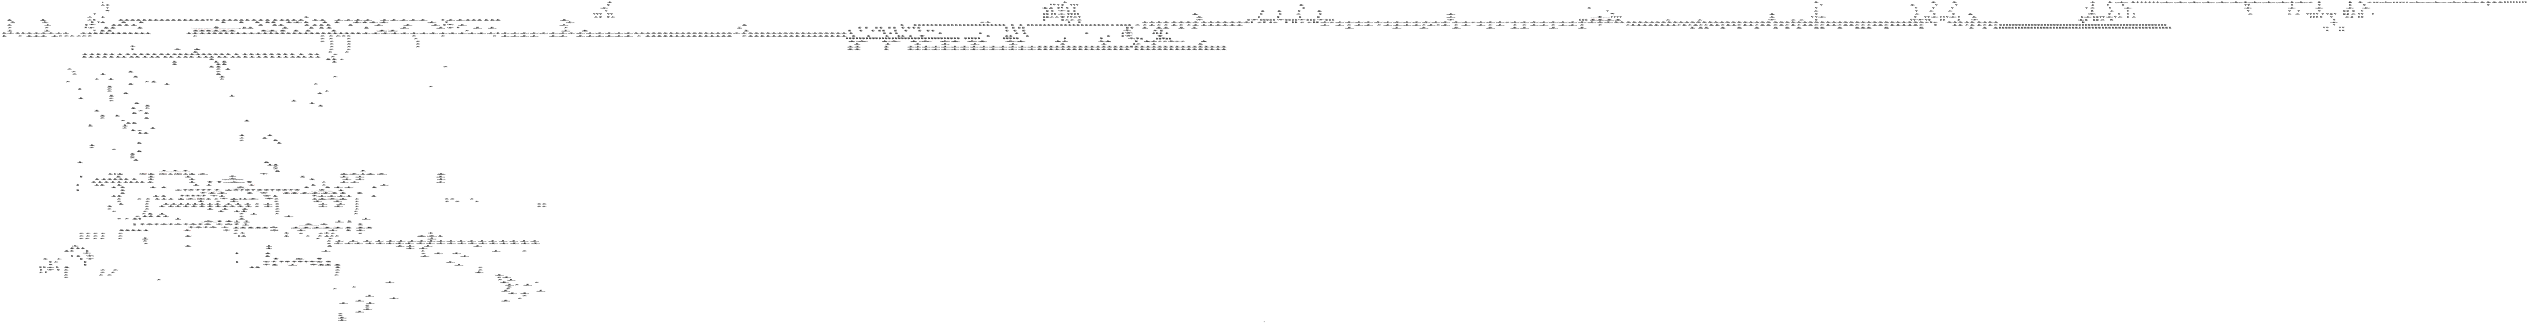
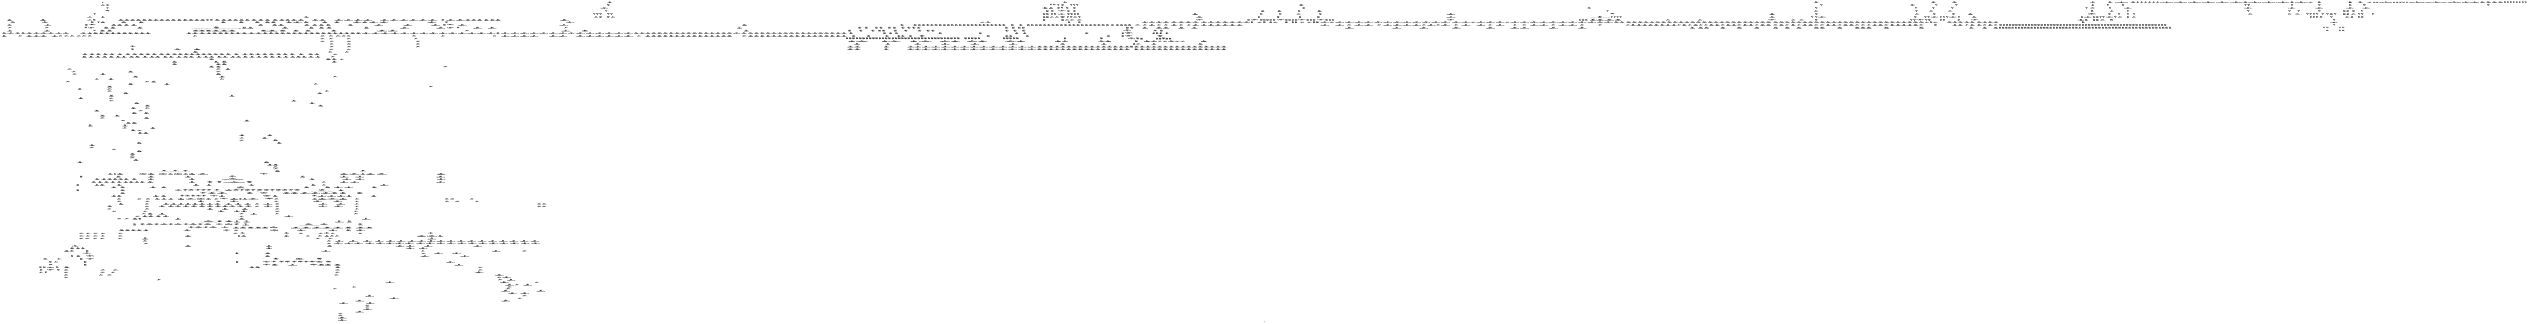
none -> (432, 20)
